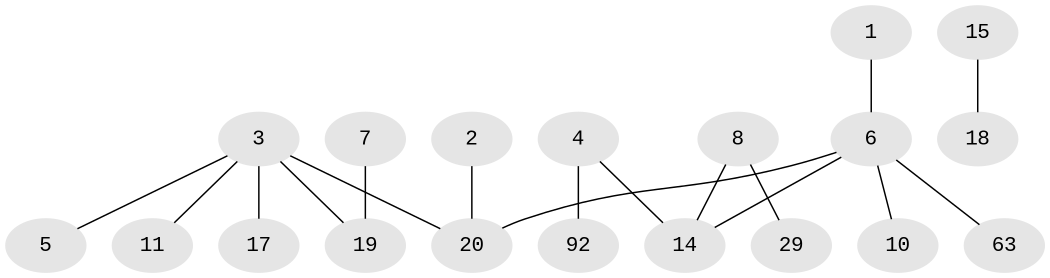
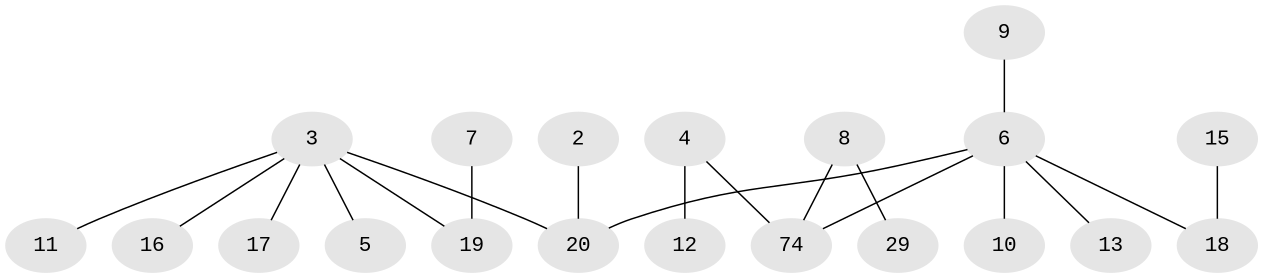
(871, 33) -> (1004, 33)
none -> (1111, 192)
none -> (152, 246)
(578, 246) -> (685, 246)
(685, 246) -> (791, 246)
(1004, 246) -> (1111, 246)
